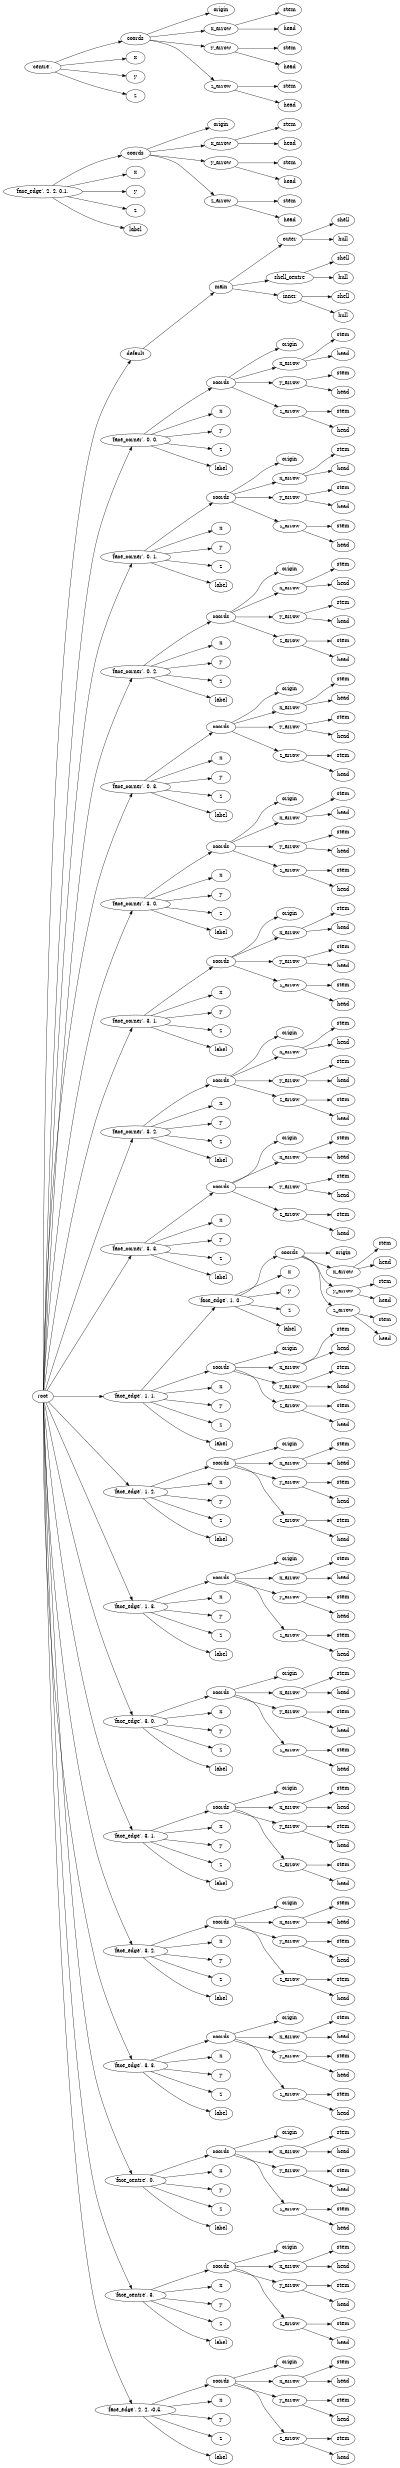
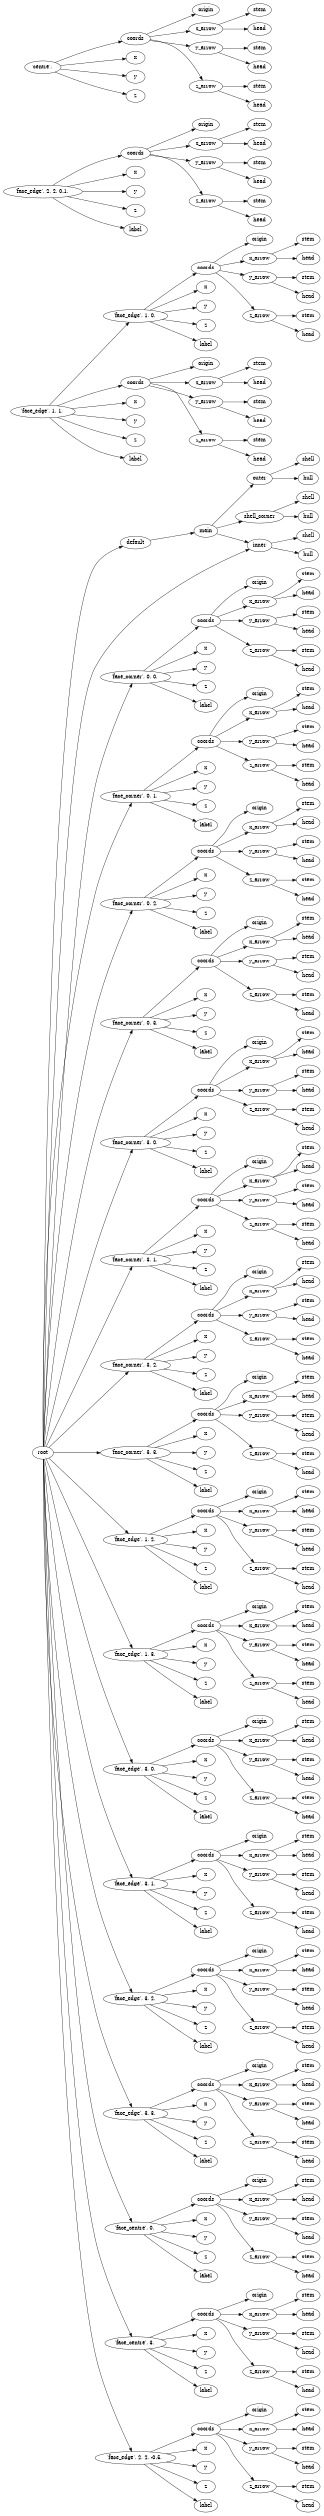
(290, 278) -> (260, 517)
(77, 1396) -> (60, 959)
